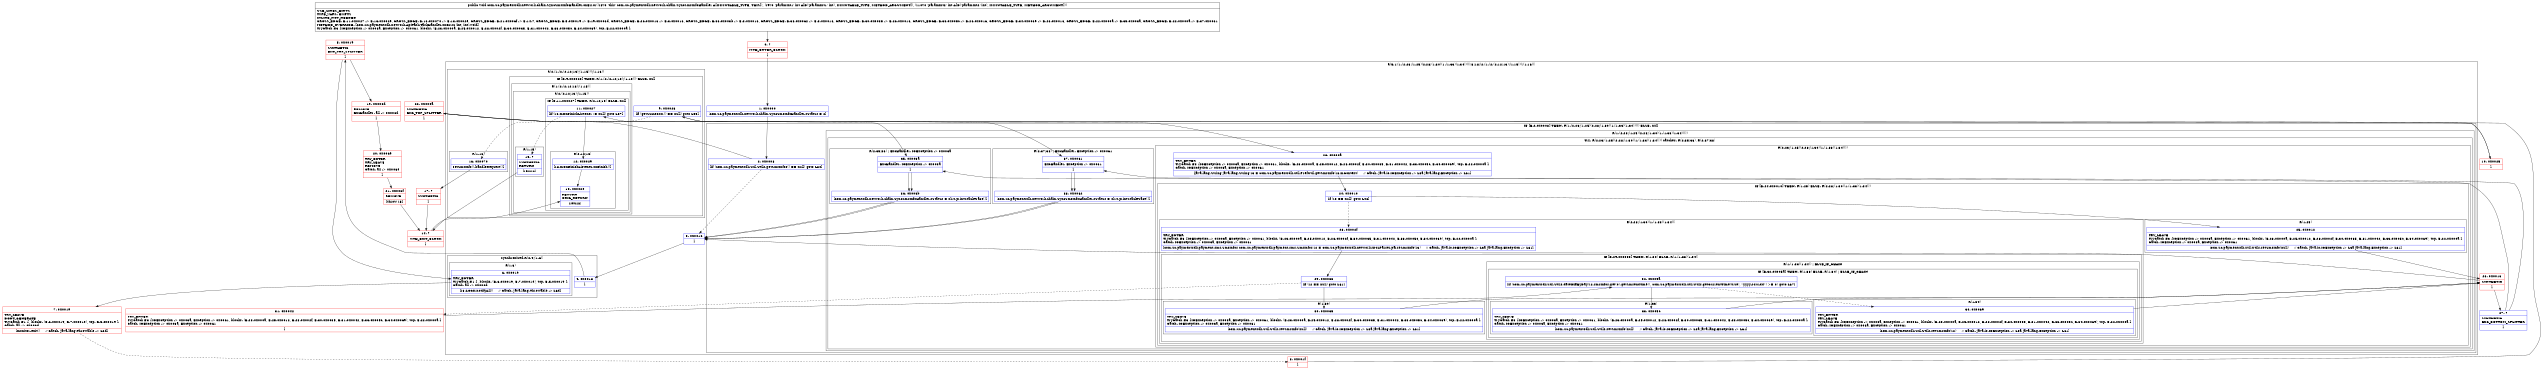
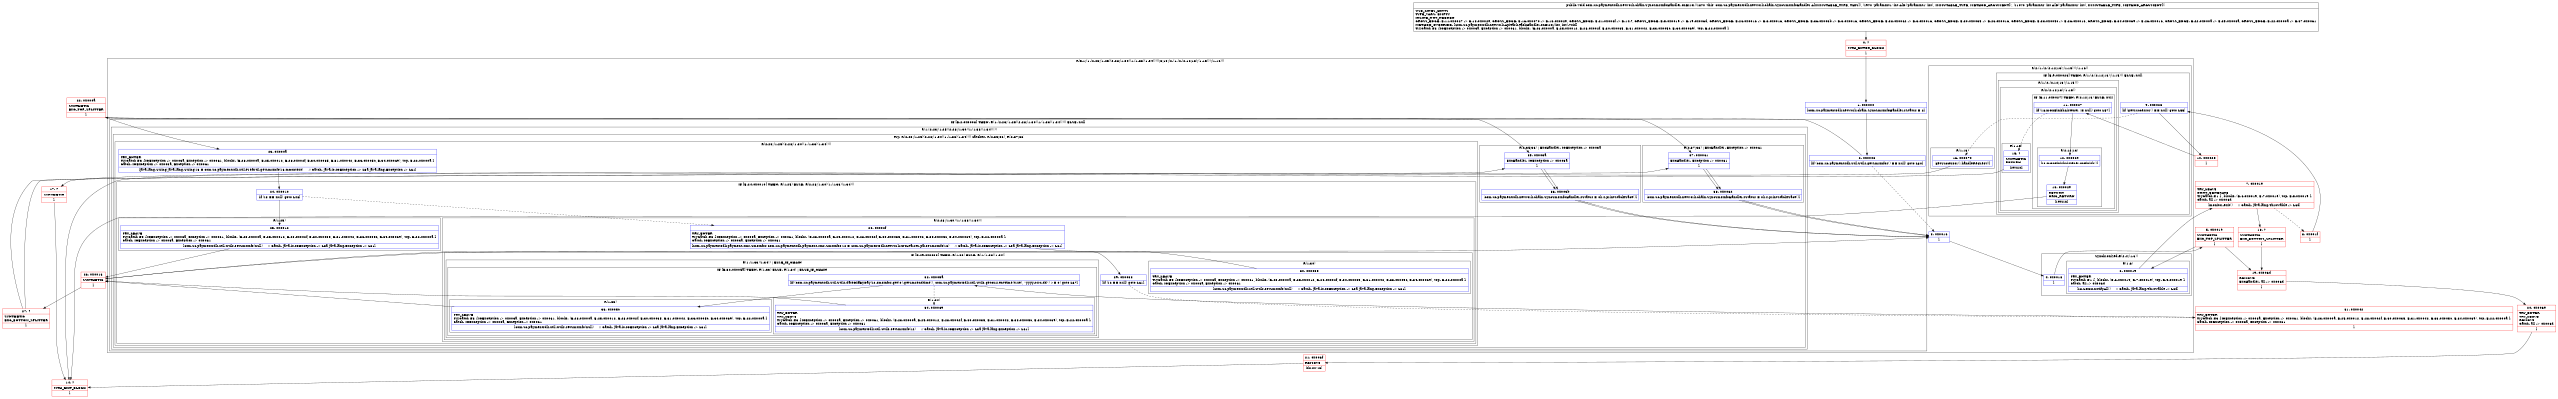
(478, 167) -> (1963, 163)
(503, 216) -> (993, 216)
none -> (2262, 237)
(1324, 297) -> none
(2503, 320) -> (26, 319)
